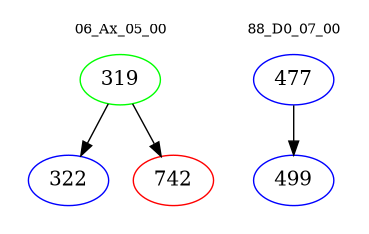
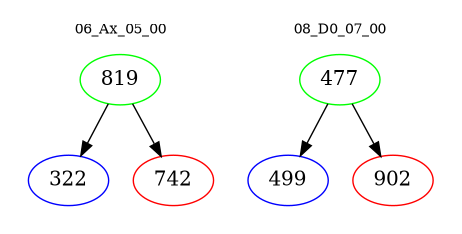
(294, 30) -> (341, 30)
(120, 80) -> (120, 80)
(294, 80) -> (340, 80)
none -> (393, 180)
